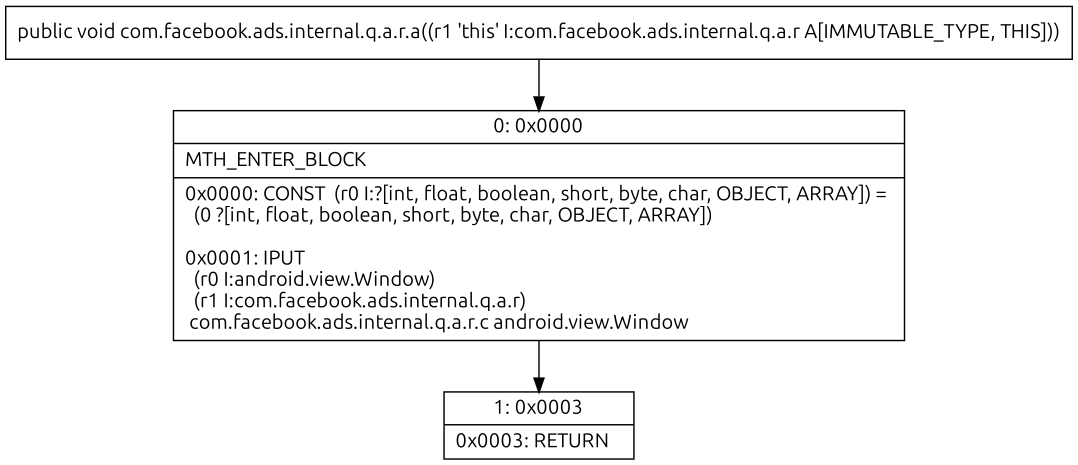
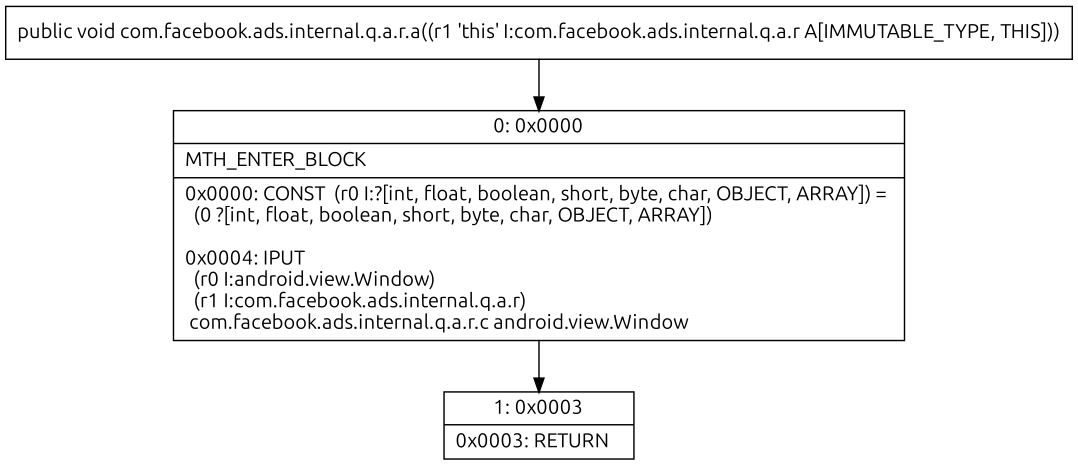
(250, 258) -> (250, 258)
